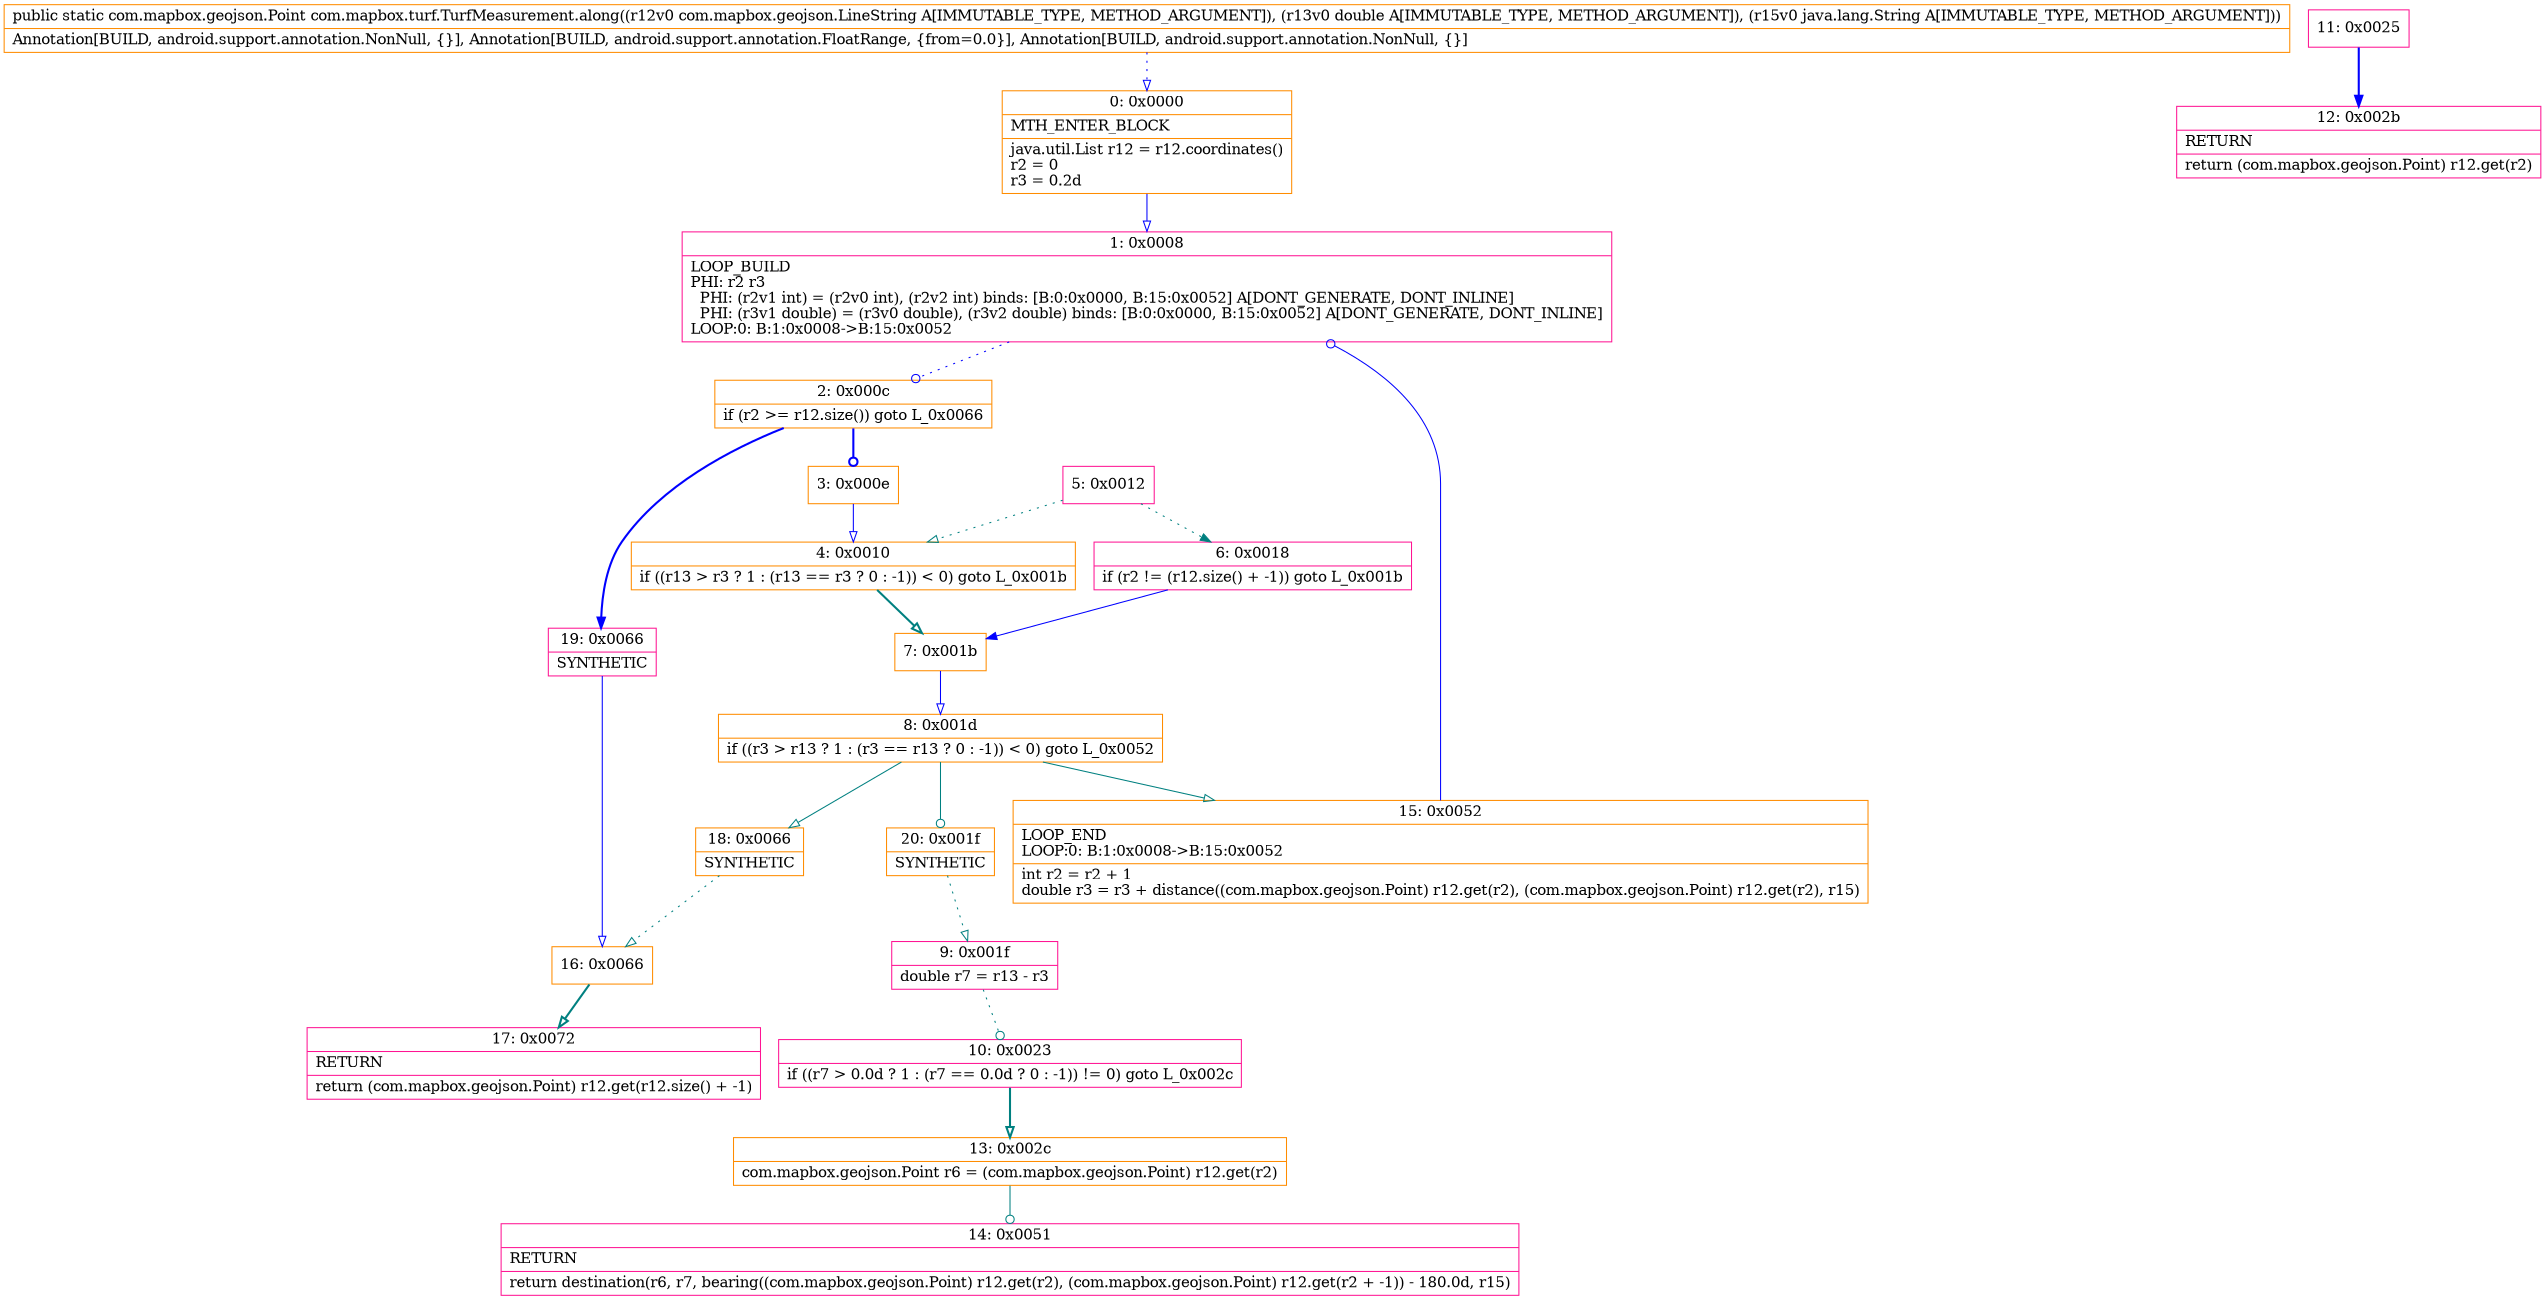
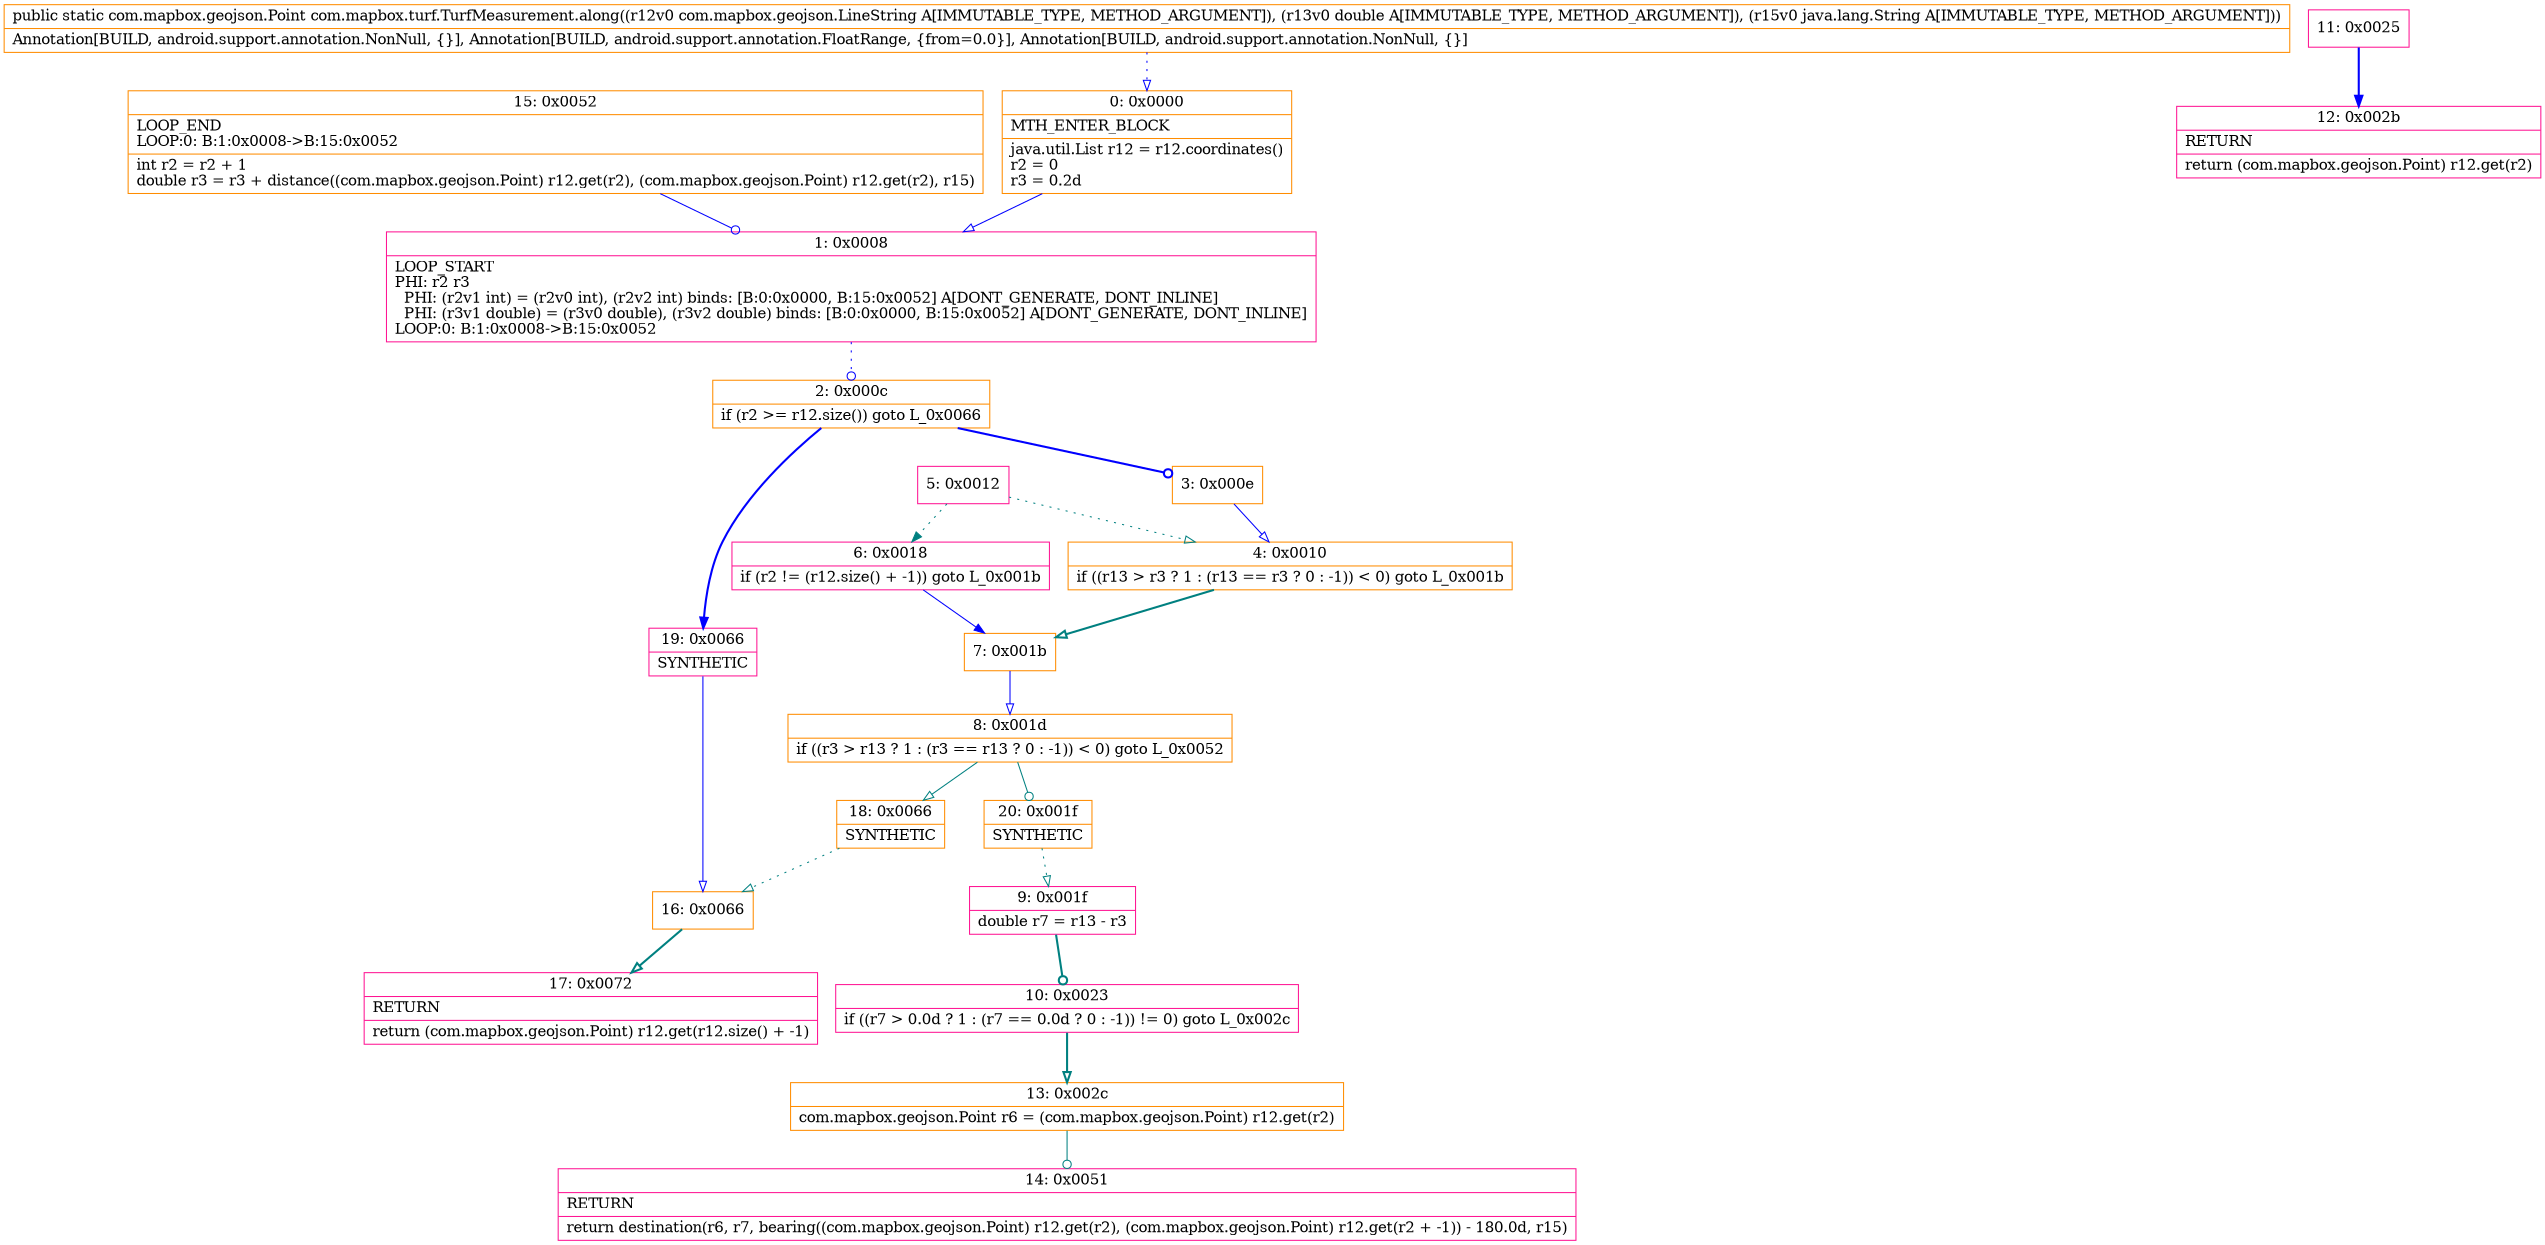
(741, 267) -> (445, 267)
(1124, 780) -> none
(991, 1010) -> (1059, 955)
